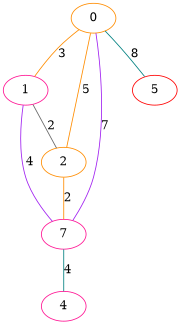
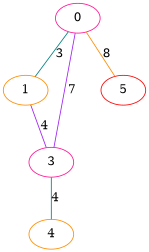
(94, 18) -> (78, 18)
(55, 51) -> (52, 54)
(125, 53) -> (101, 54)
(26, 90) -> (26, 90)
(64, 162) -> none
(64, 234) -> (51, 162)
(64, 306) -> (51, 234)
